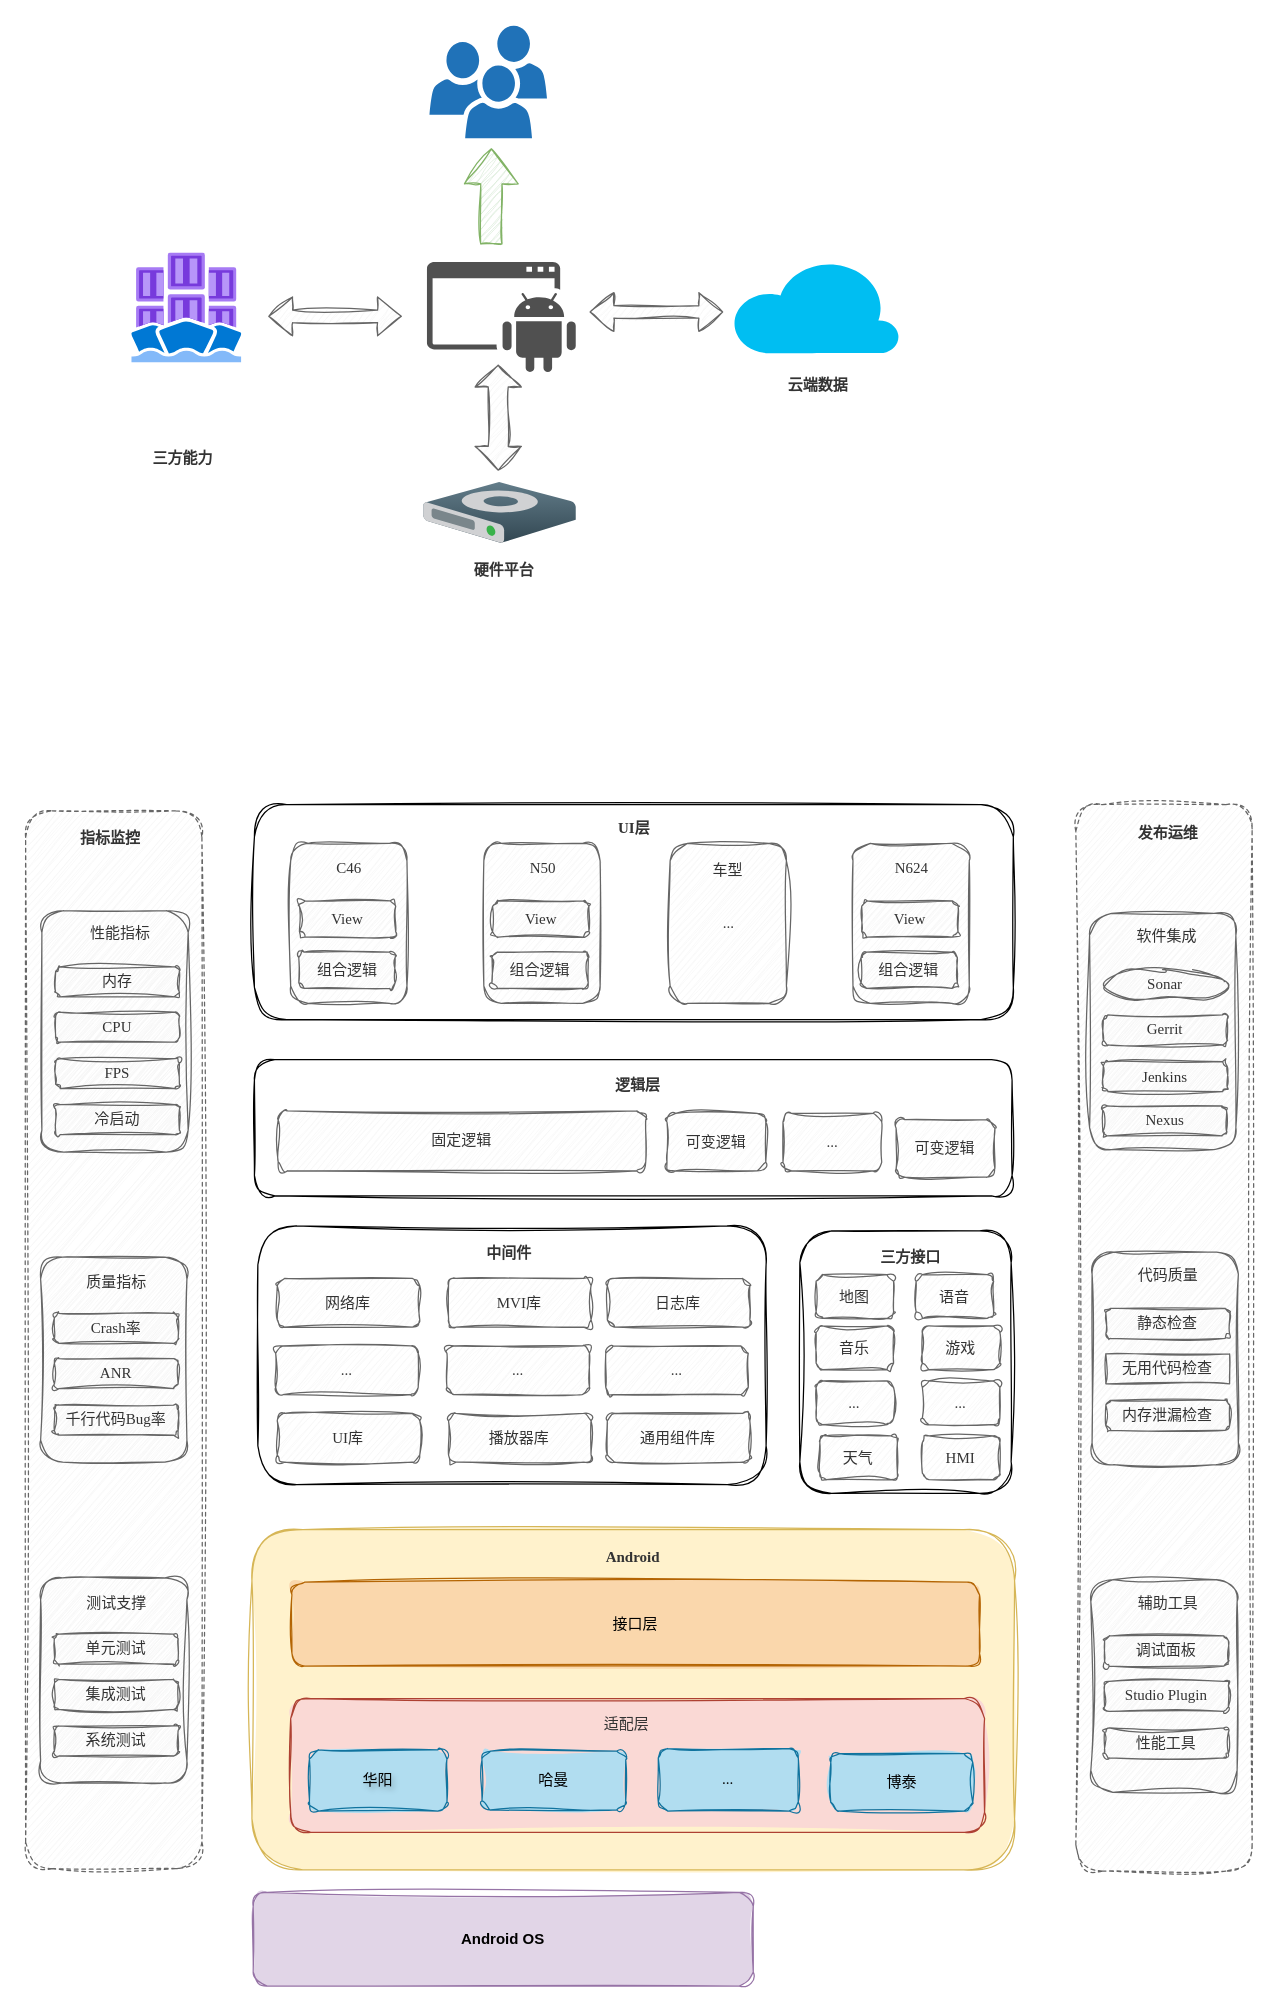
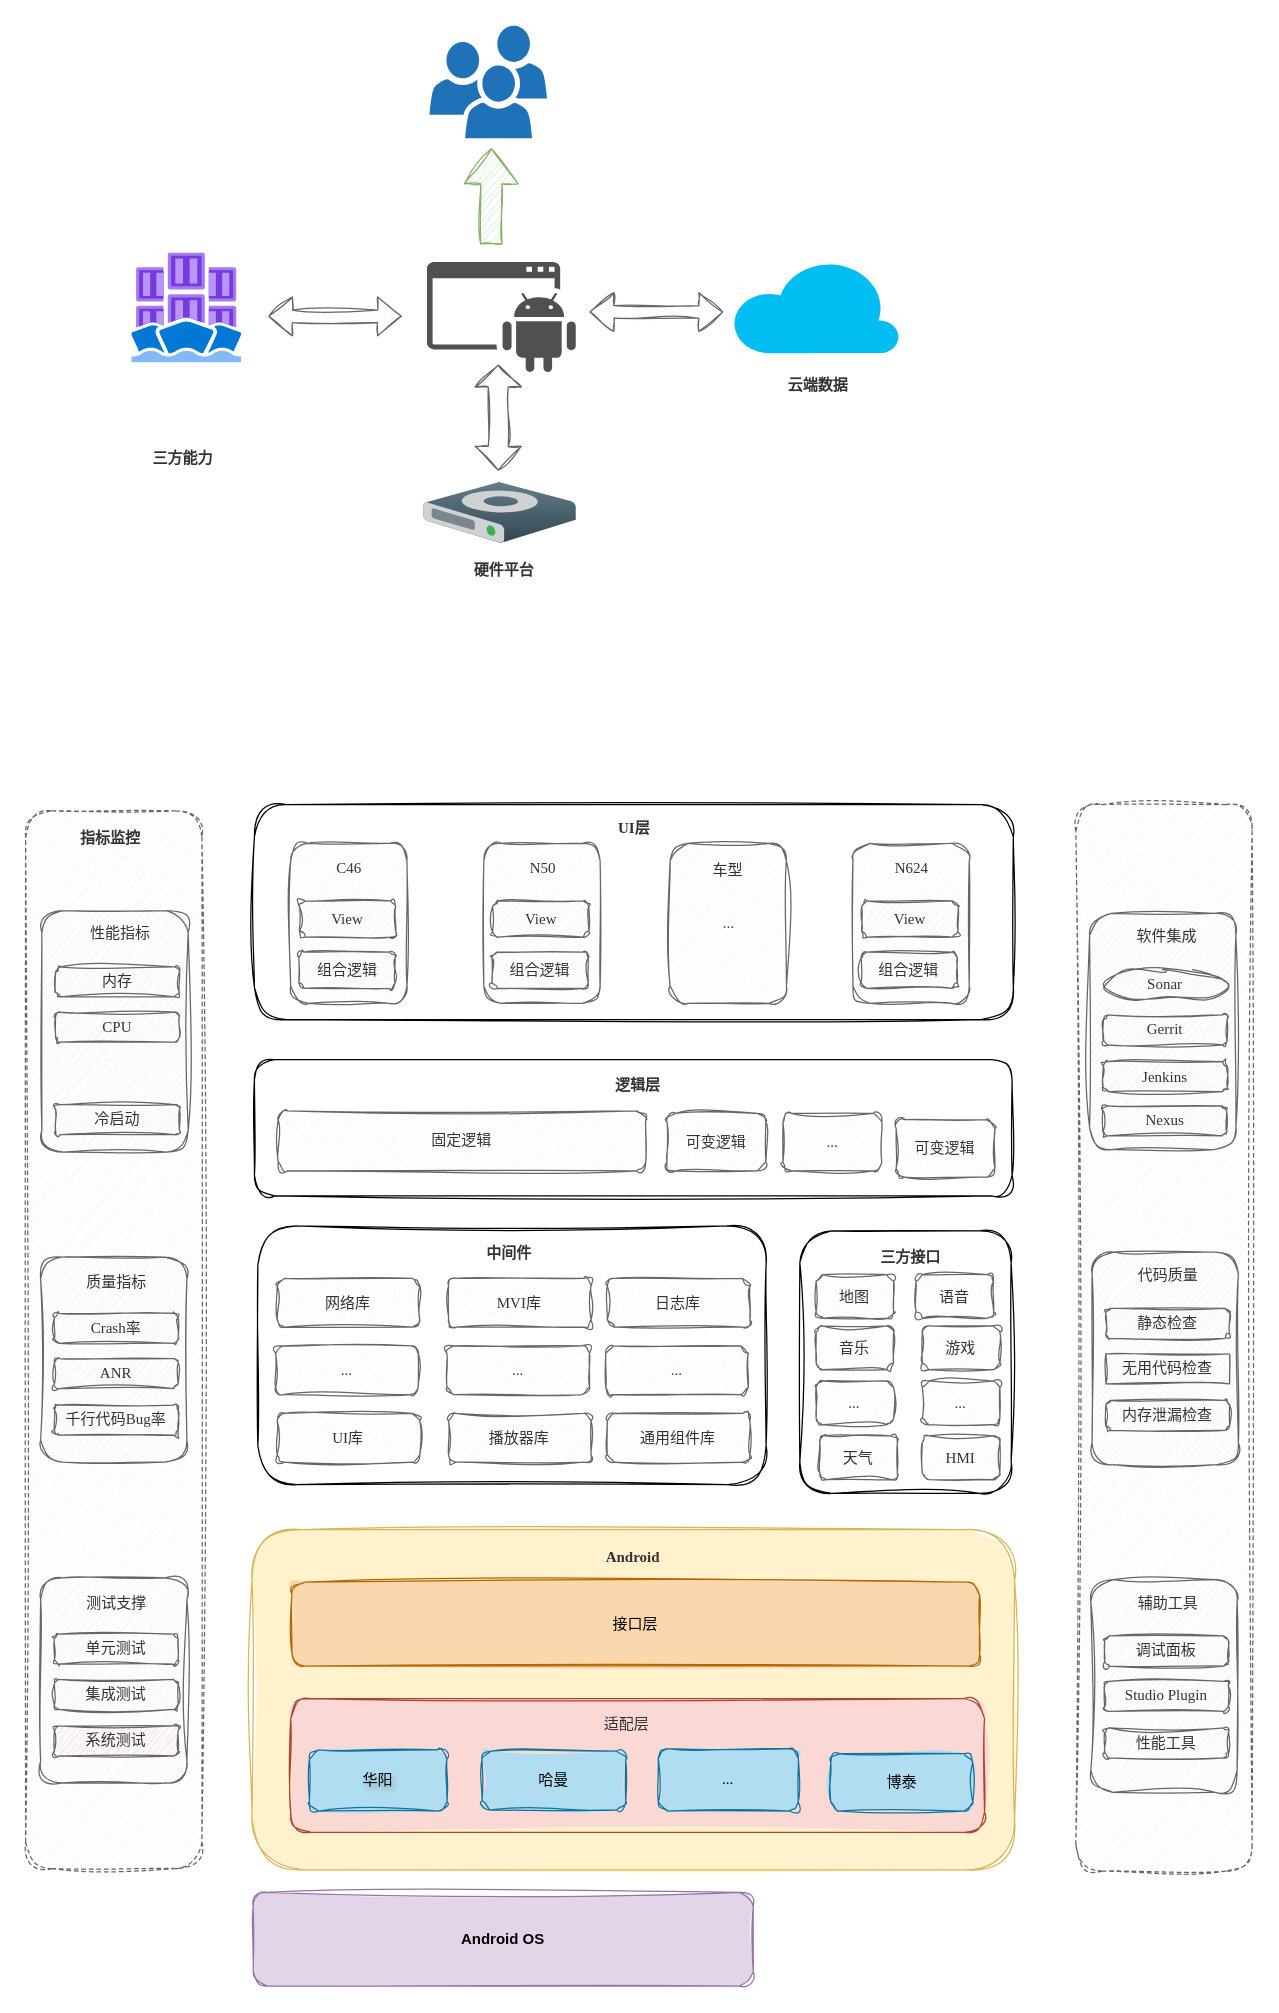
(1168, 833) -> none
(118, 1073) -> none
(116, 1741) -> (116, 1741)
